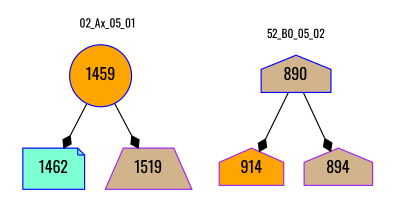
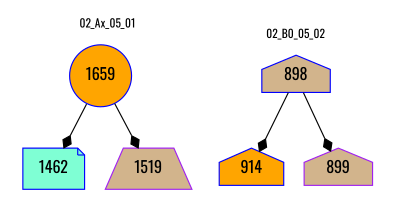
(296, 35) -> (296, 35)
(101, 76) -> (101, 76)
(296, 76) -> (296, 76)
(251, 169) -> (251, 169)
(338, 169) -> (338, 169)
